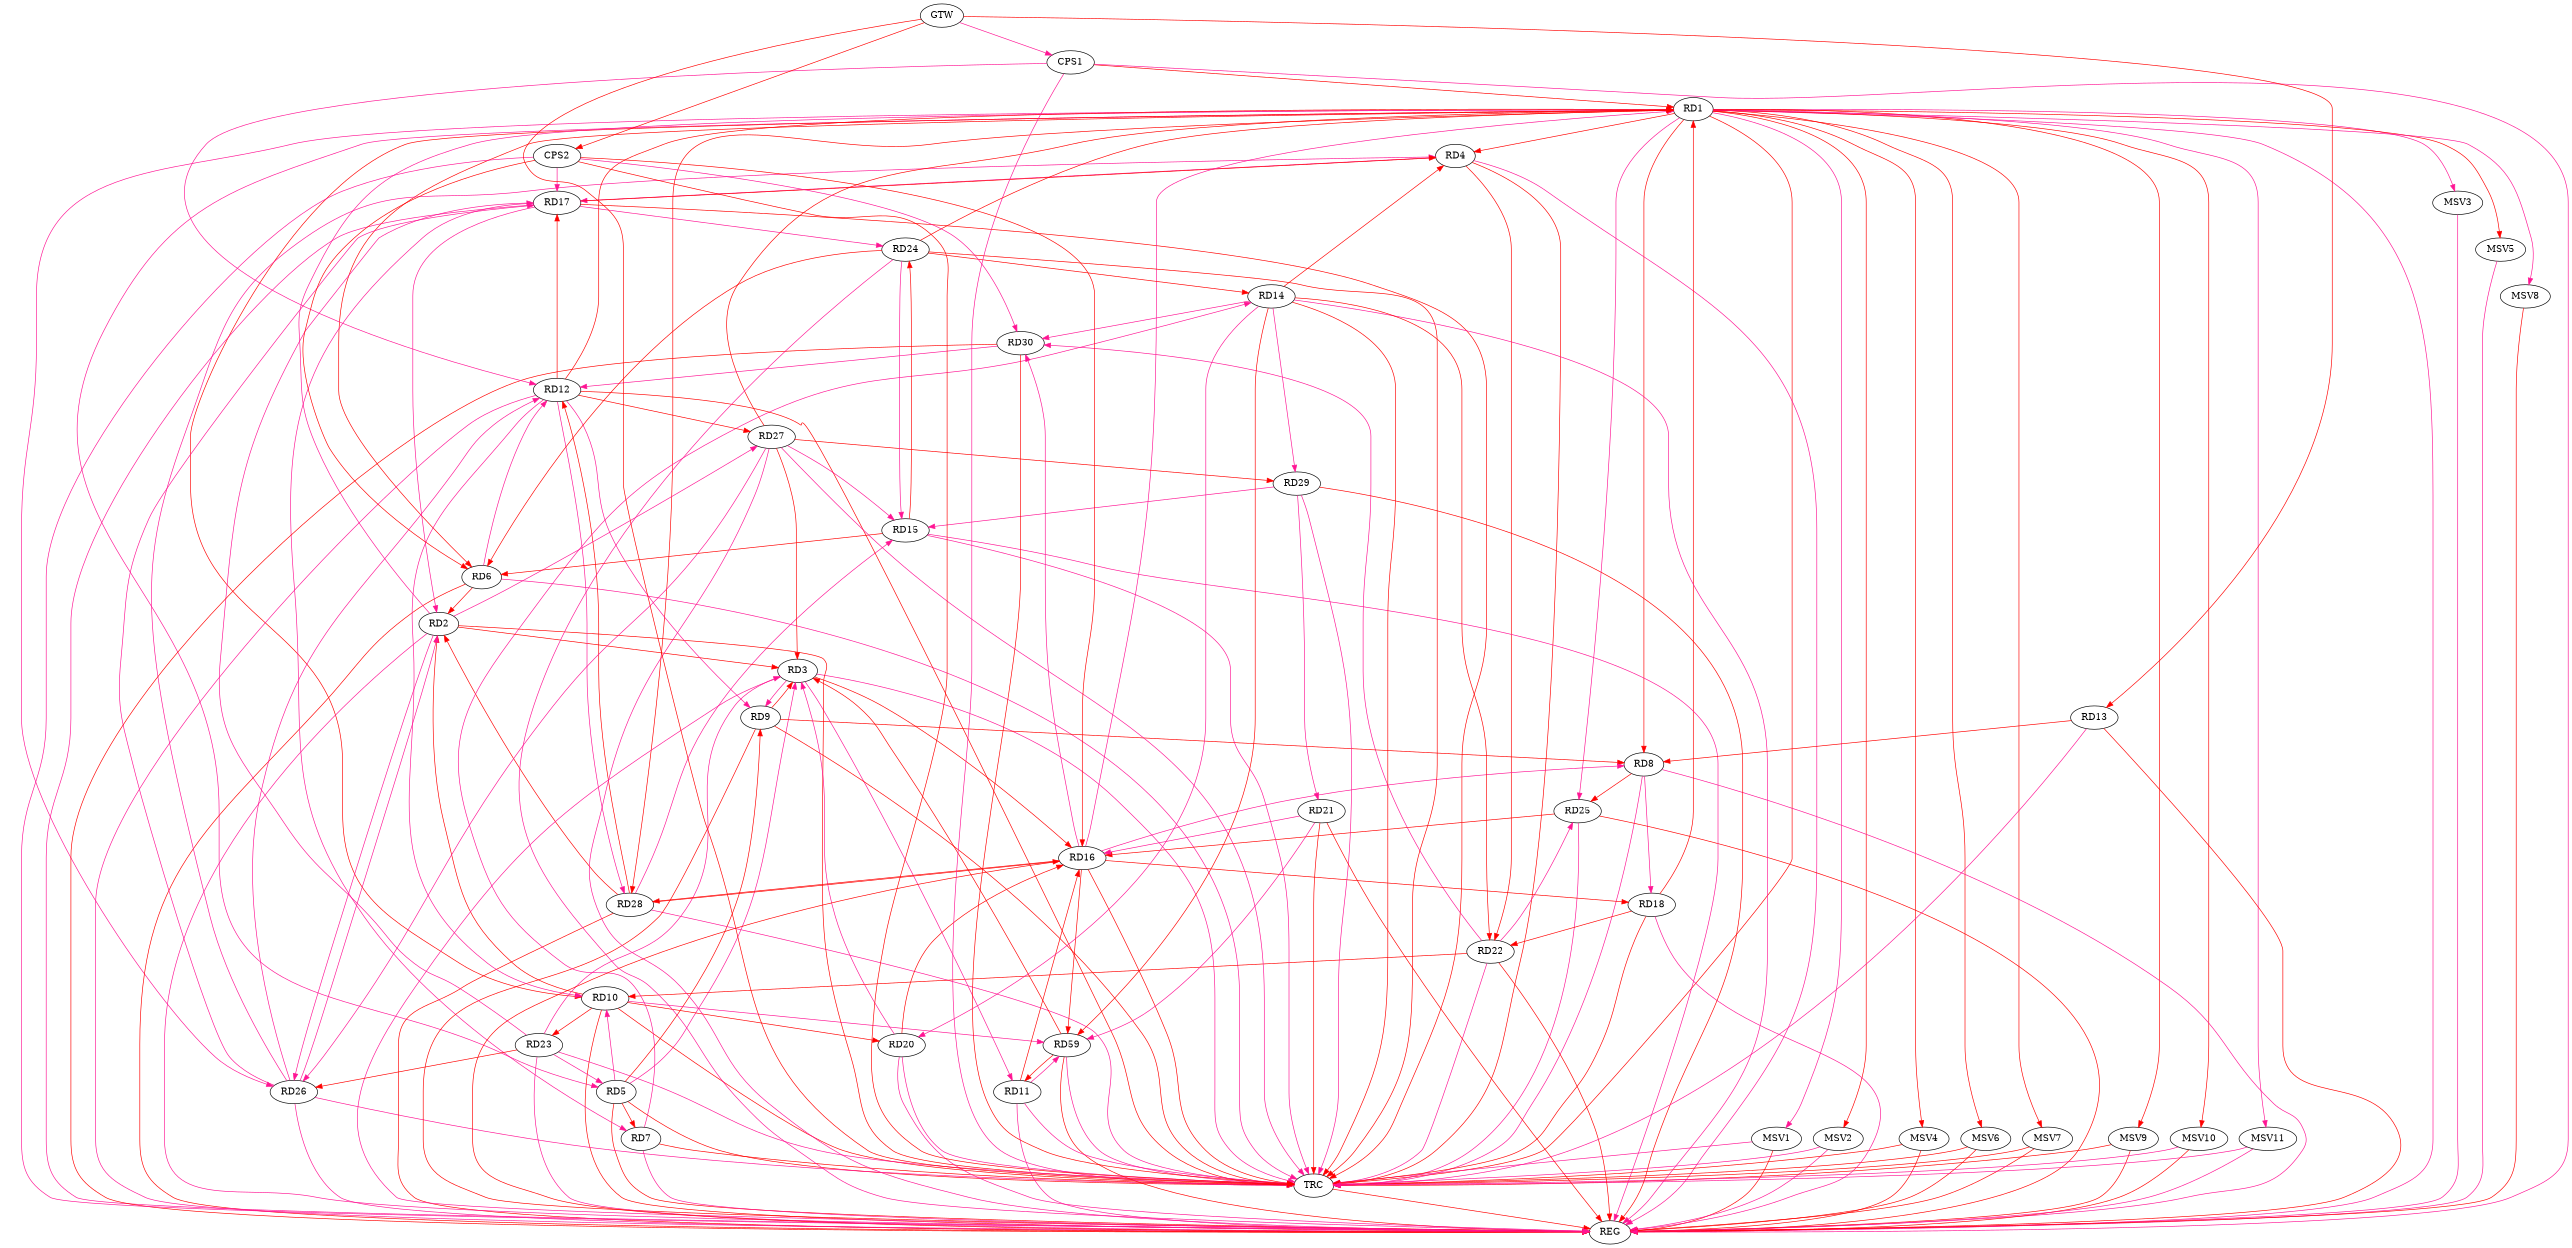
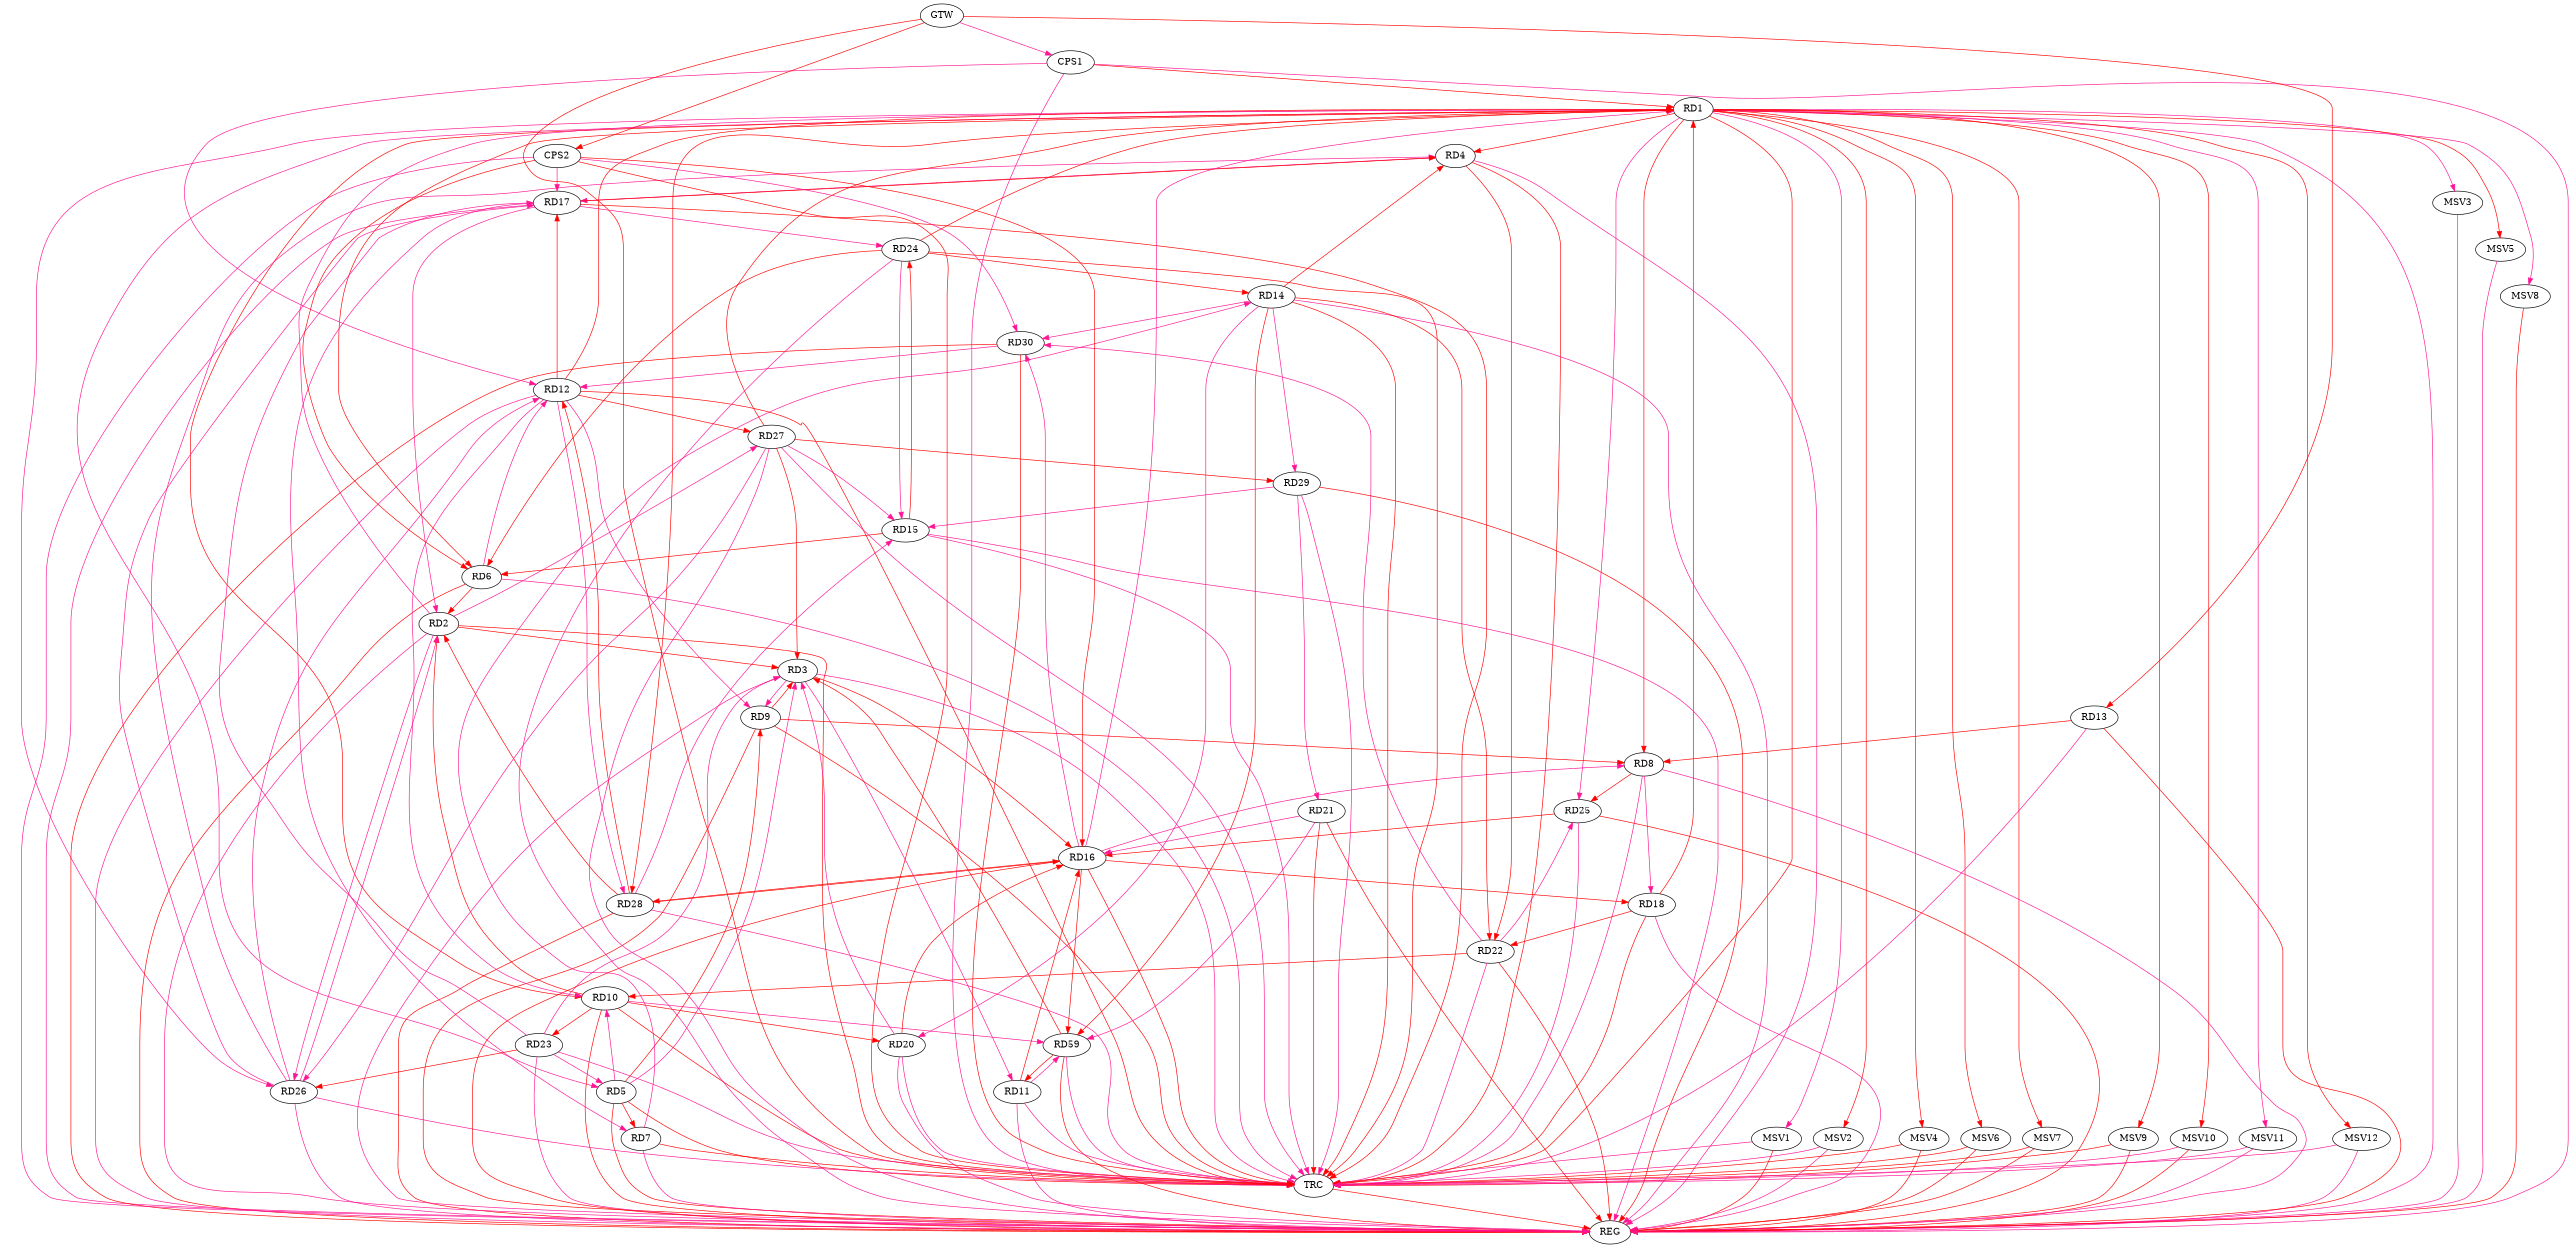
none -> (2362, 1139)
